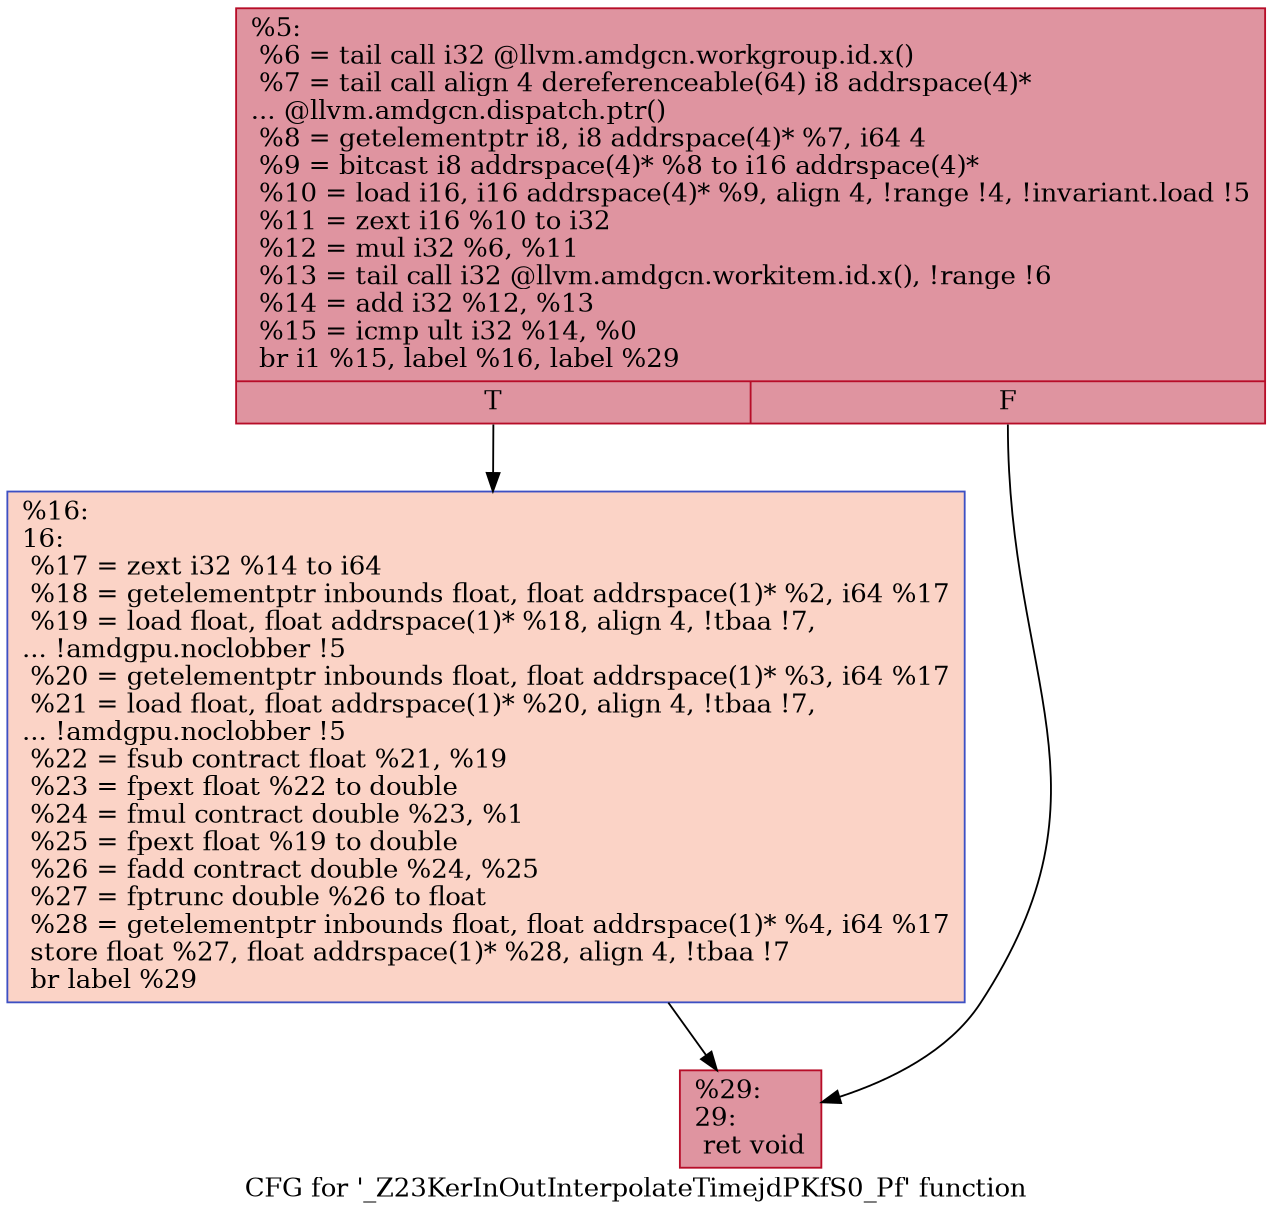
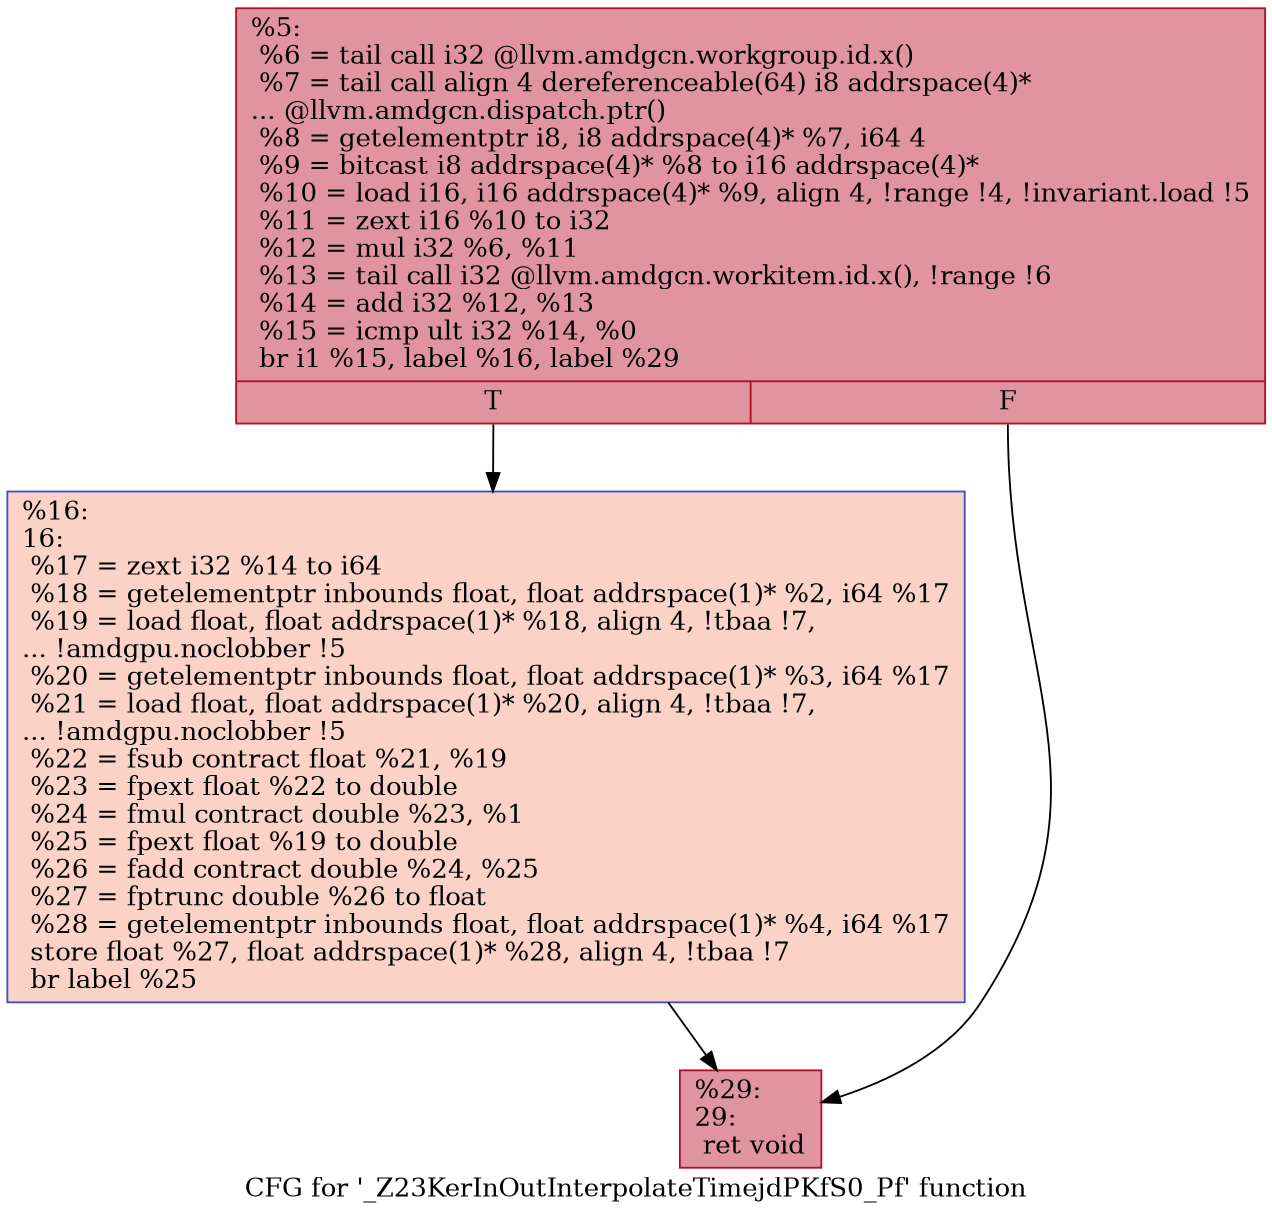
(110, 980) -> (110, 980)
